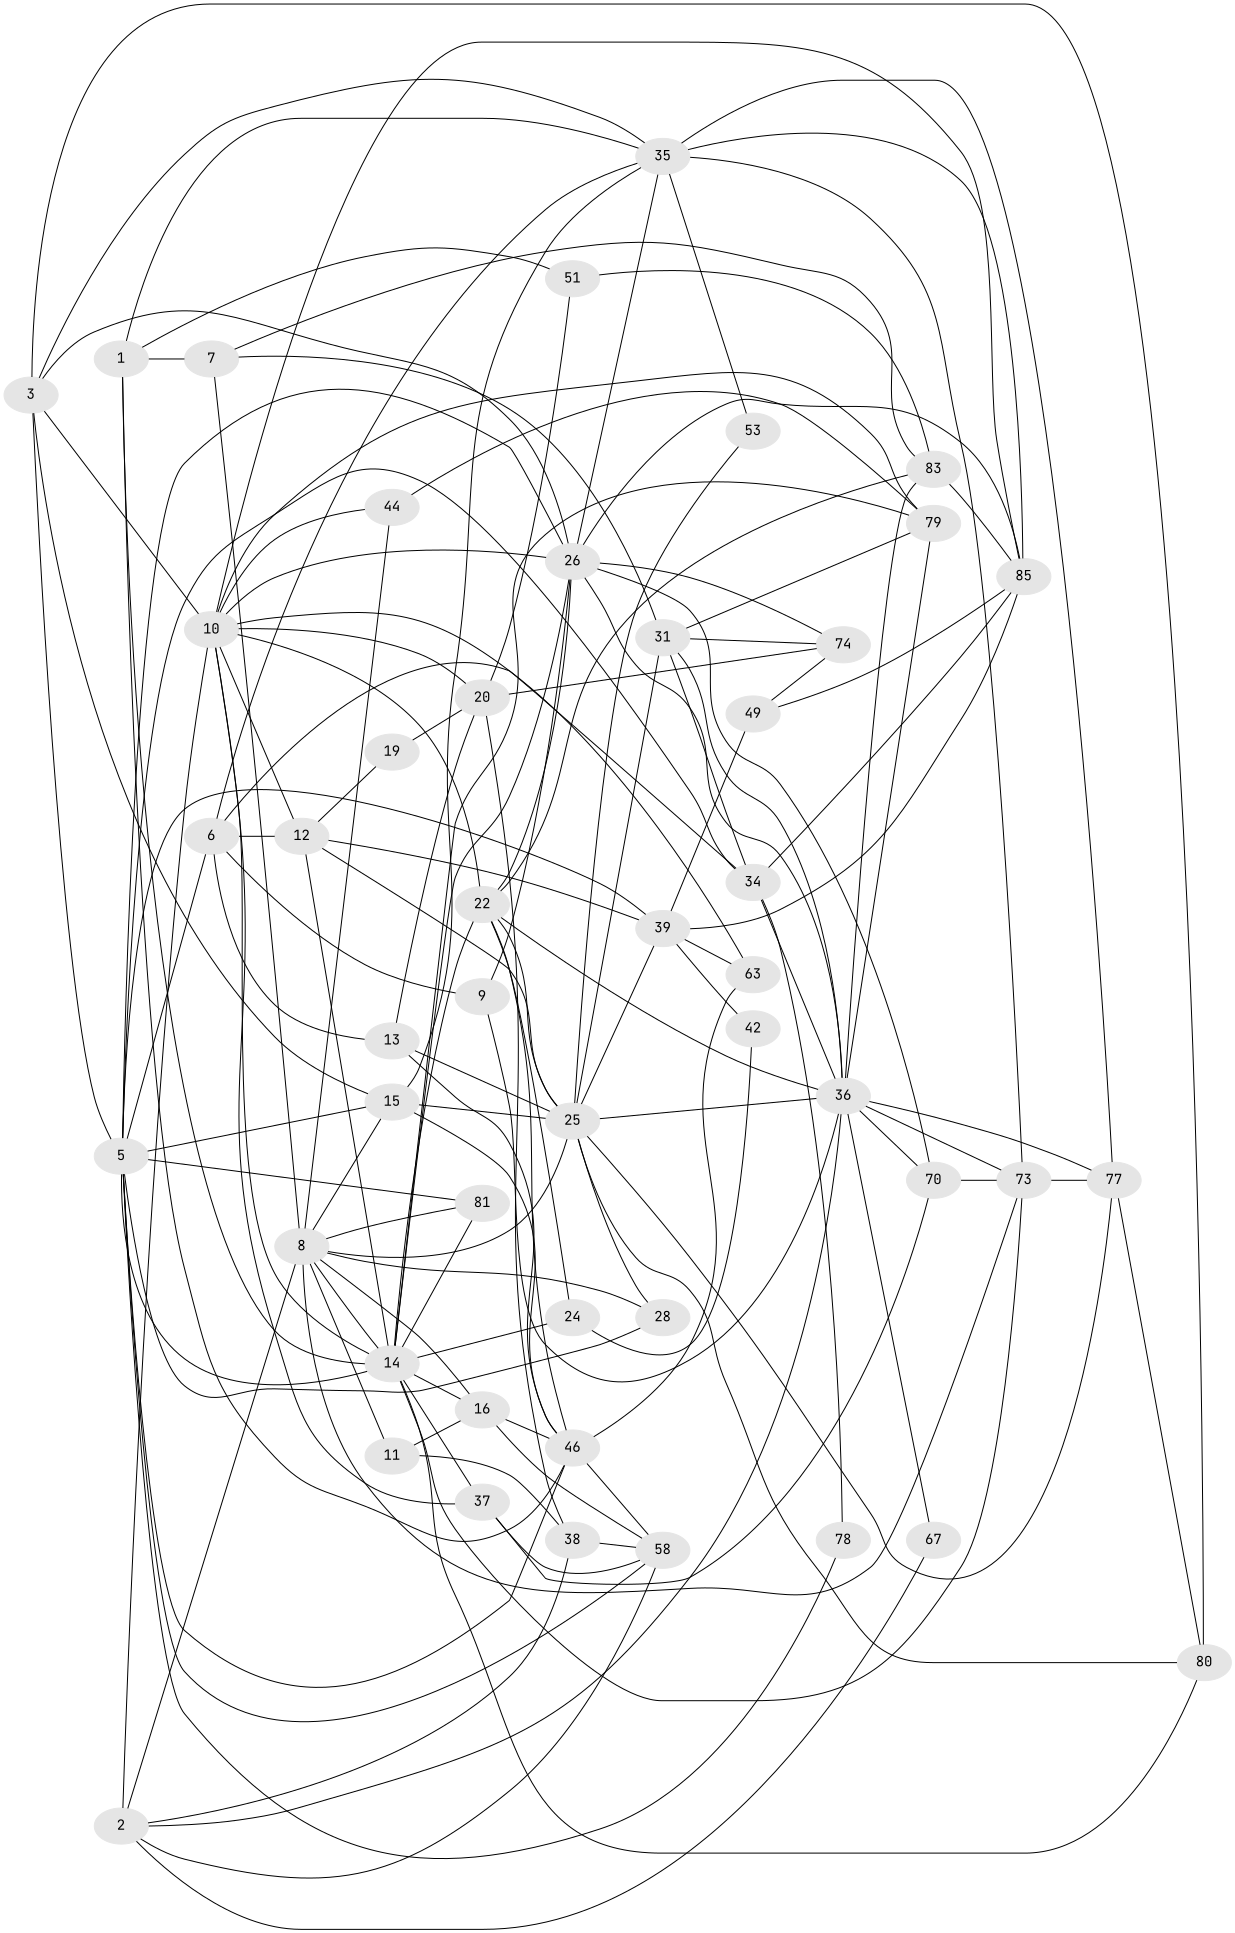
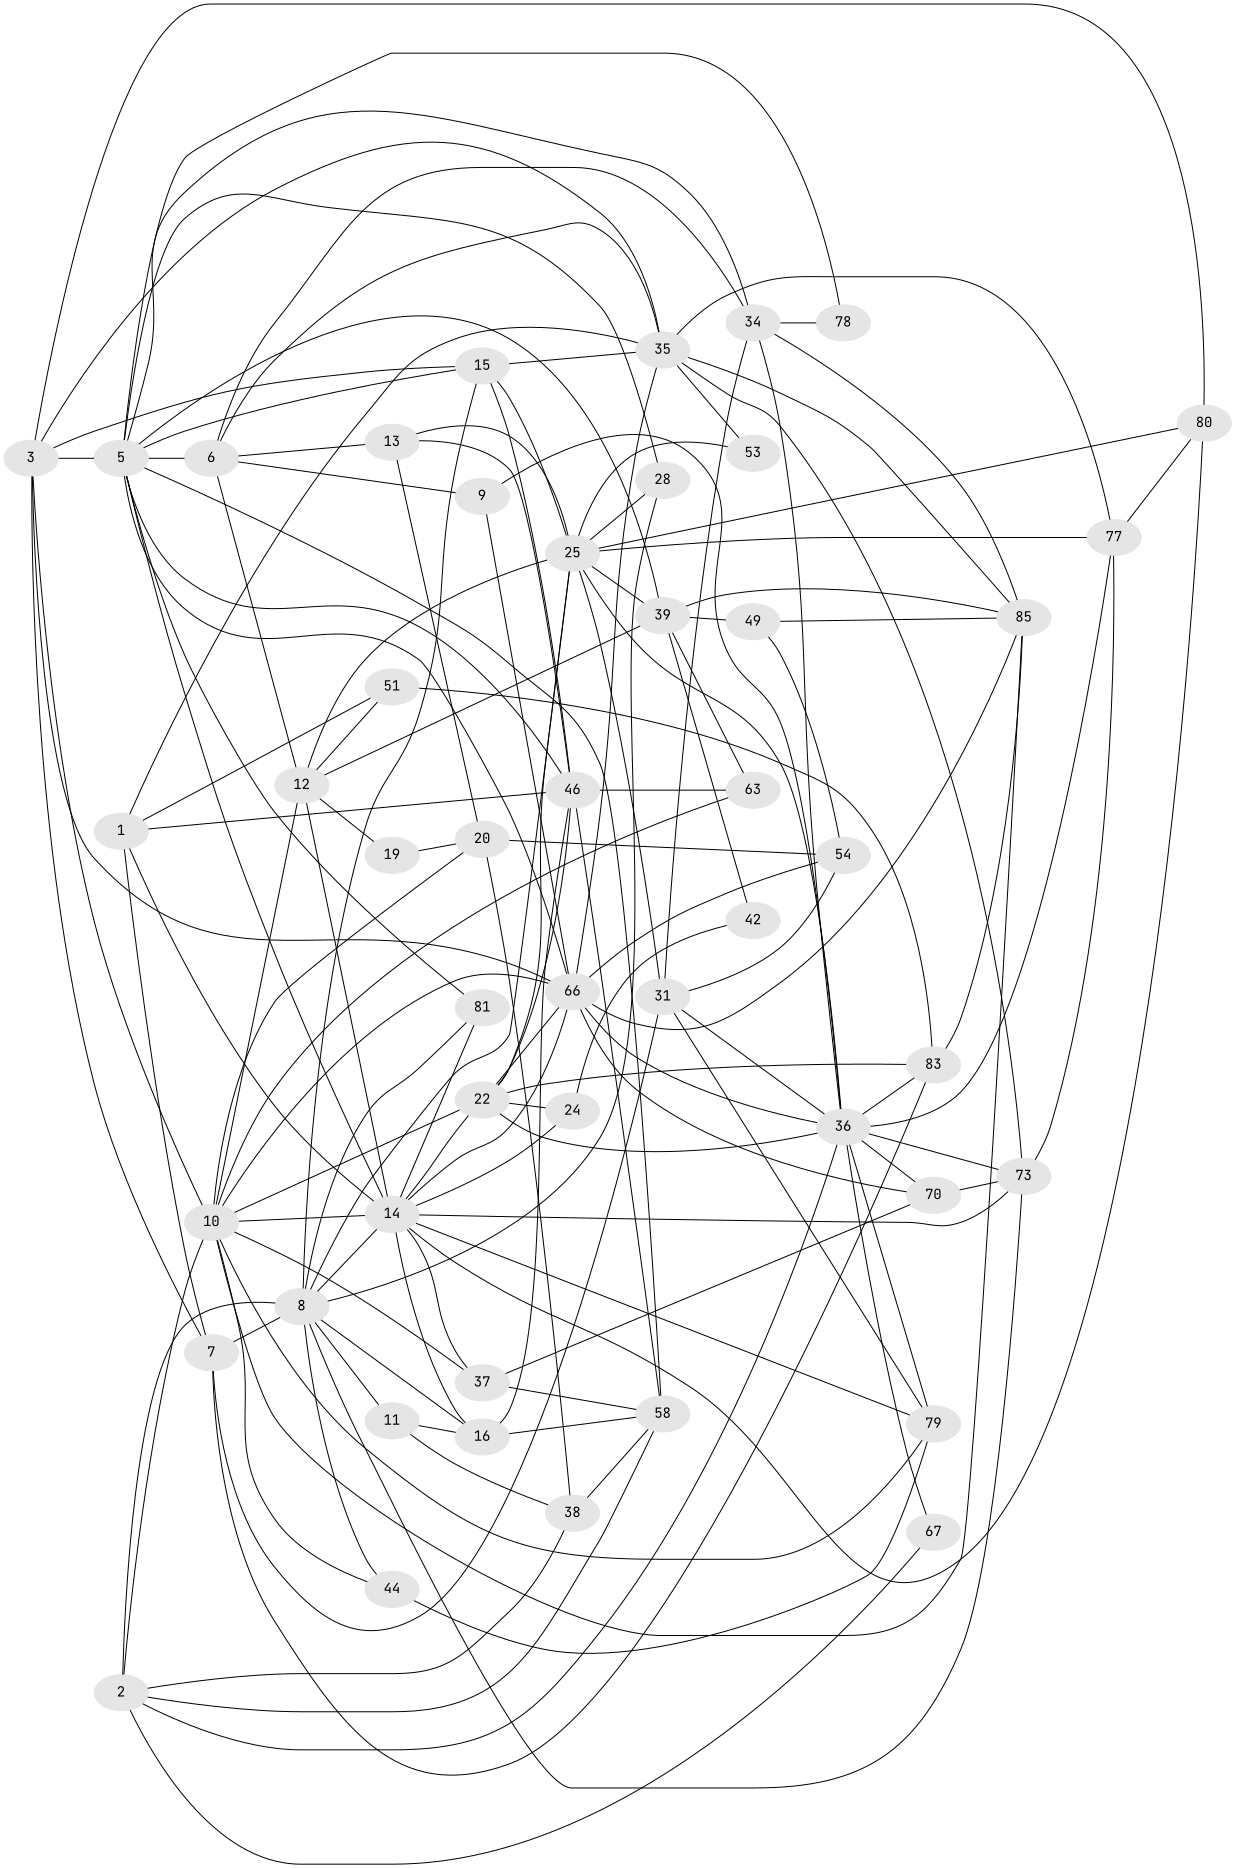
(542, 481) -> (347, 736)
(573, 562) -> (573, 992)
(843, 645) -> (843, 855)
none -> (62, 918)
